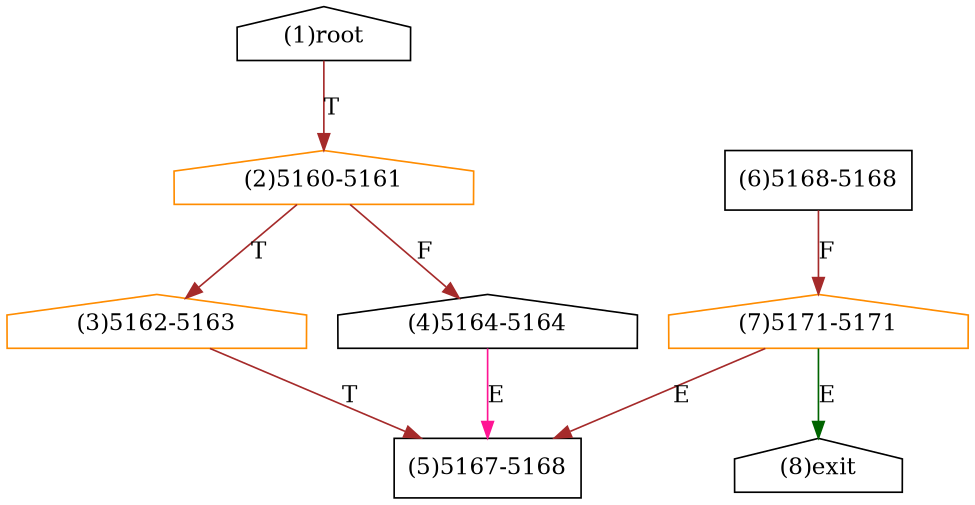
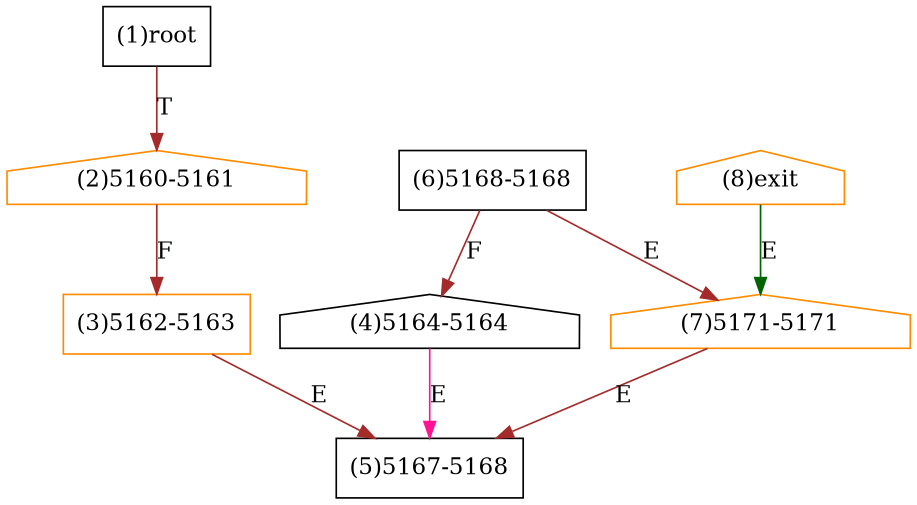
(324, 36) -> (157, 36)
(398, 246) -> (464, 245)
(259, 252) -> (165, 252)
(827, 252) -> (652, 252)
(157, 324) -> (157, 324)
(818, 385) -> (761, 241)
(350, 396) -> (320, 396)
(818, 468) -> (761, 180)
